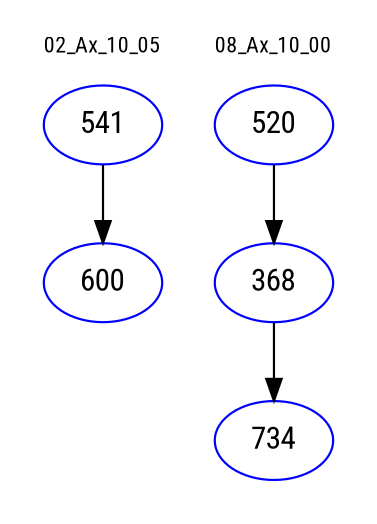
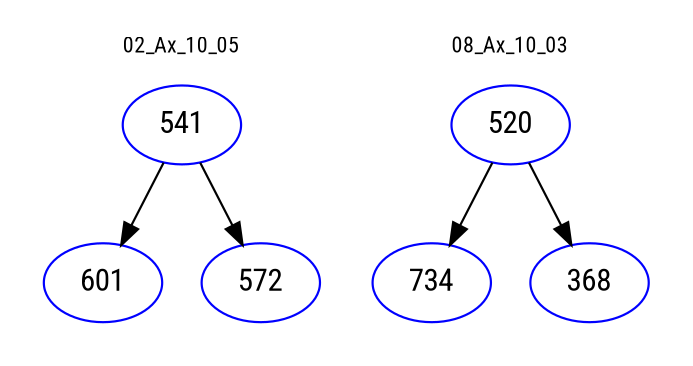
(274, 47) -> (511, 47)
(103, 283) -> (103, 283)
none -> (261, 283)
(274, 351) -> (476, 194)
